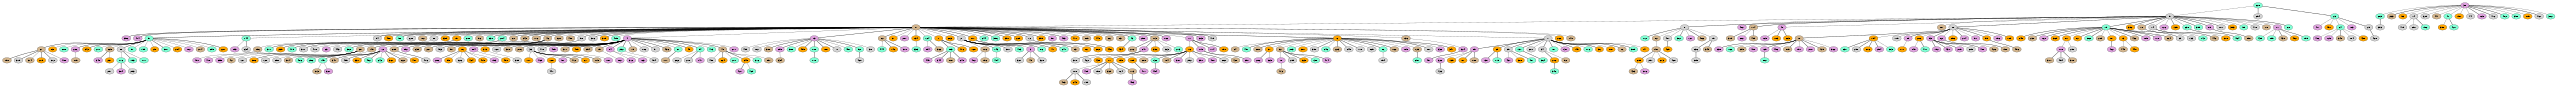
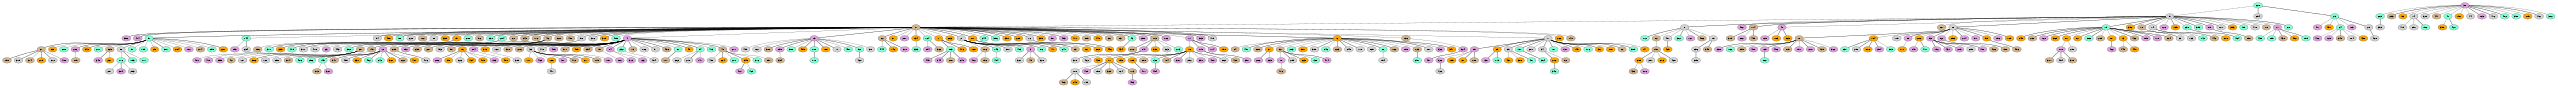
(1509, 60) -> (1509, 60)
